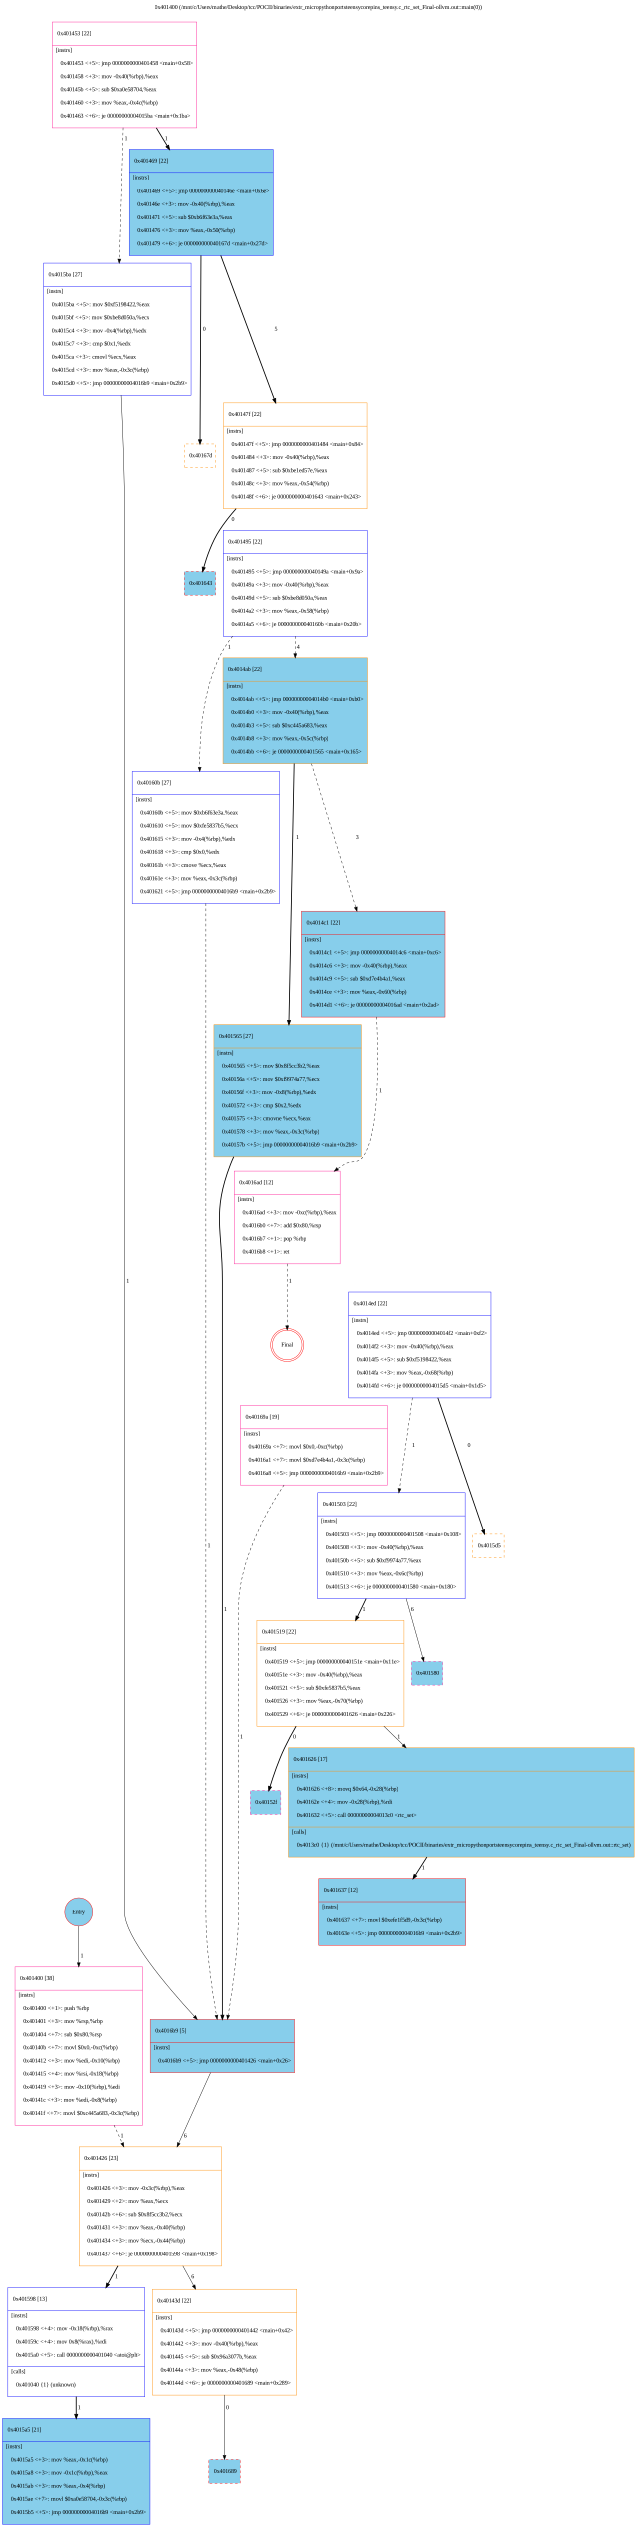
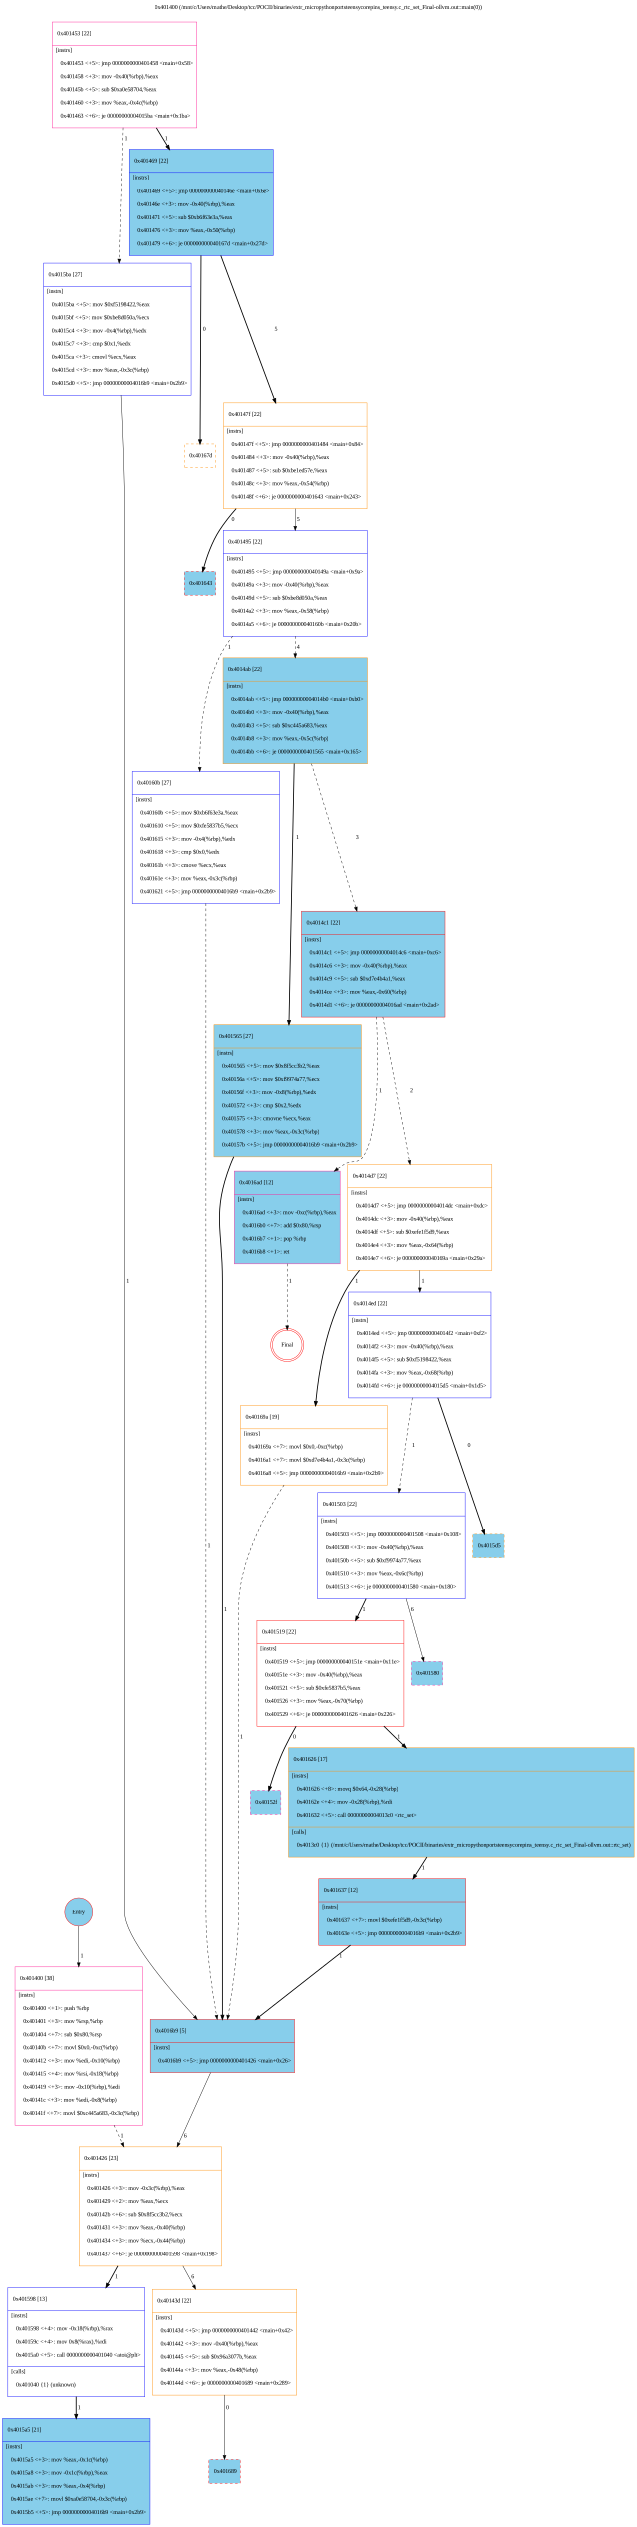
none -> (295, 517)
(287, 1217) -> (287, 1217)
none -> (420, 1217)
(314, 1445) -> (314, 1445)
(488, 1546) -> (488, 1546)
(330, 1673) -> (330, 1673)
(393, 1735) -> (393, 1735)
none -> (305, 1981)
